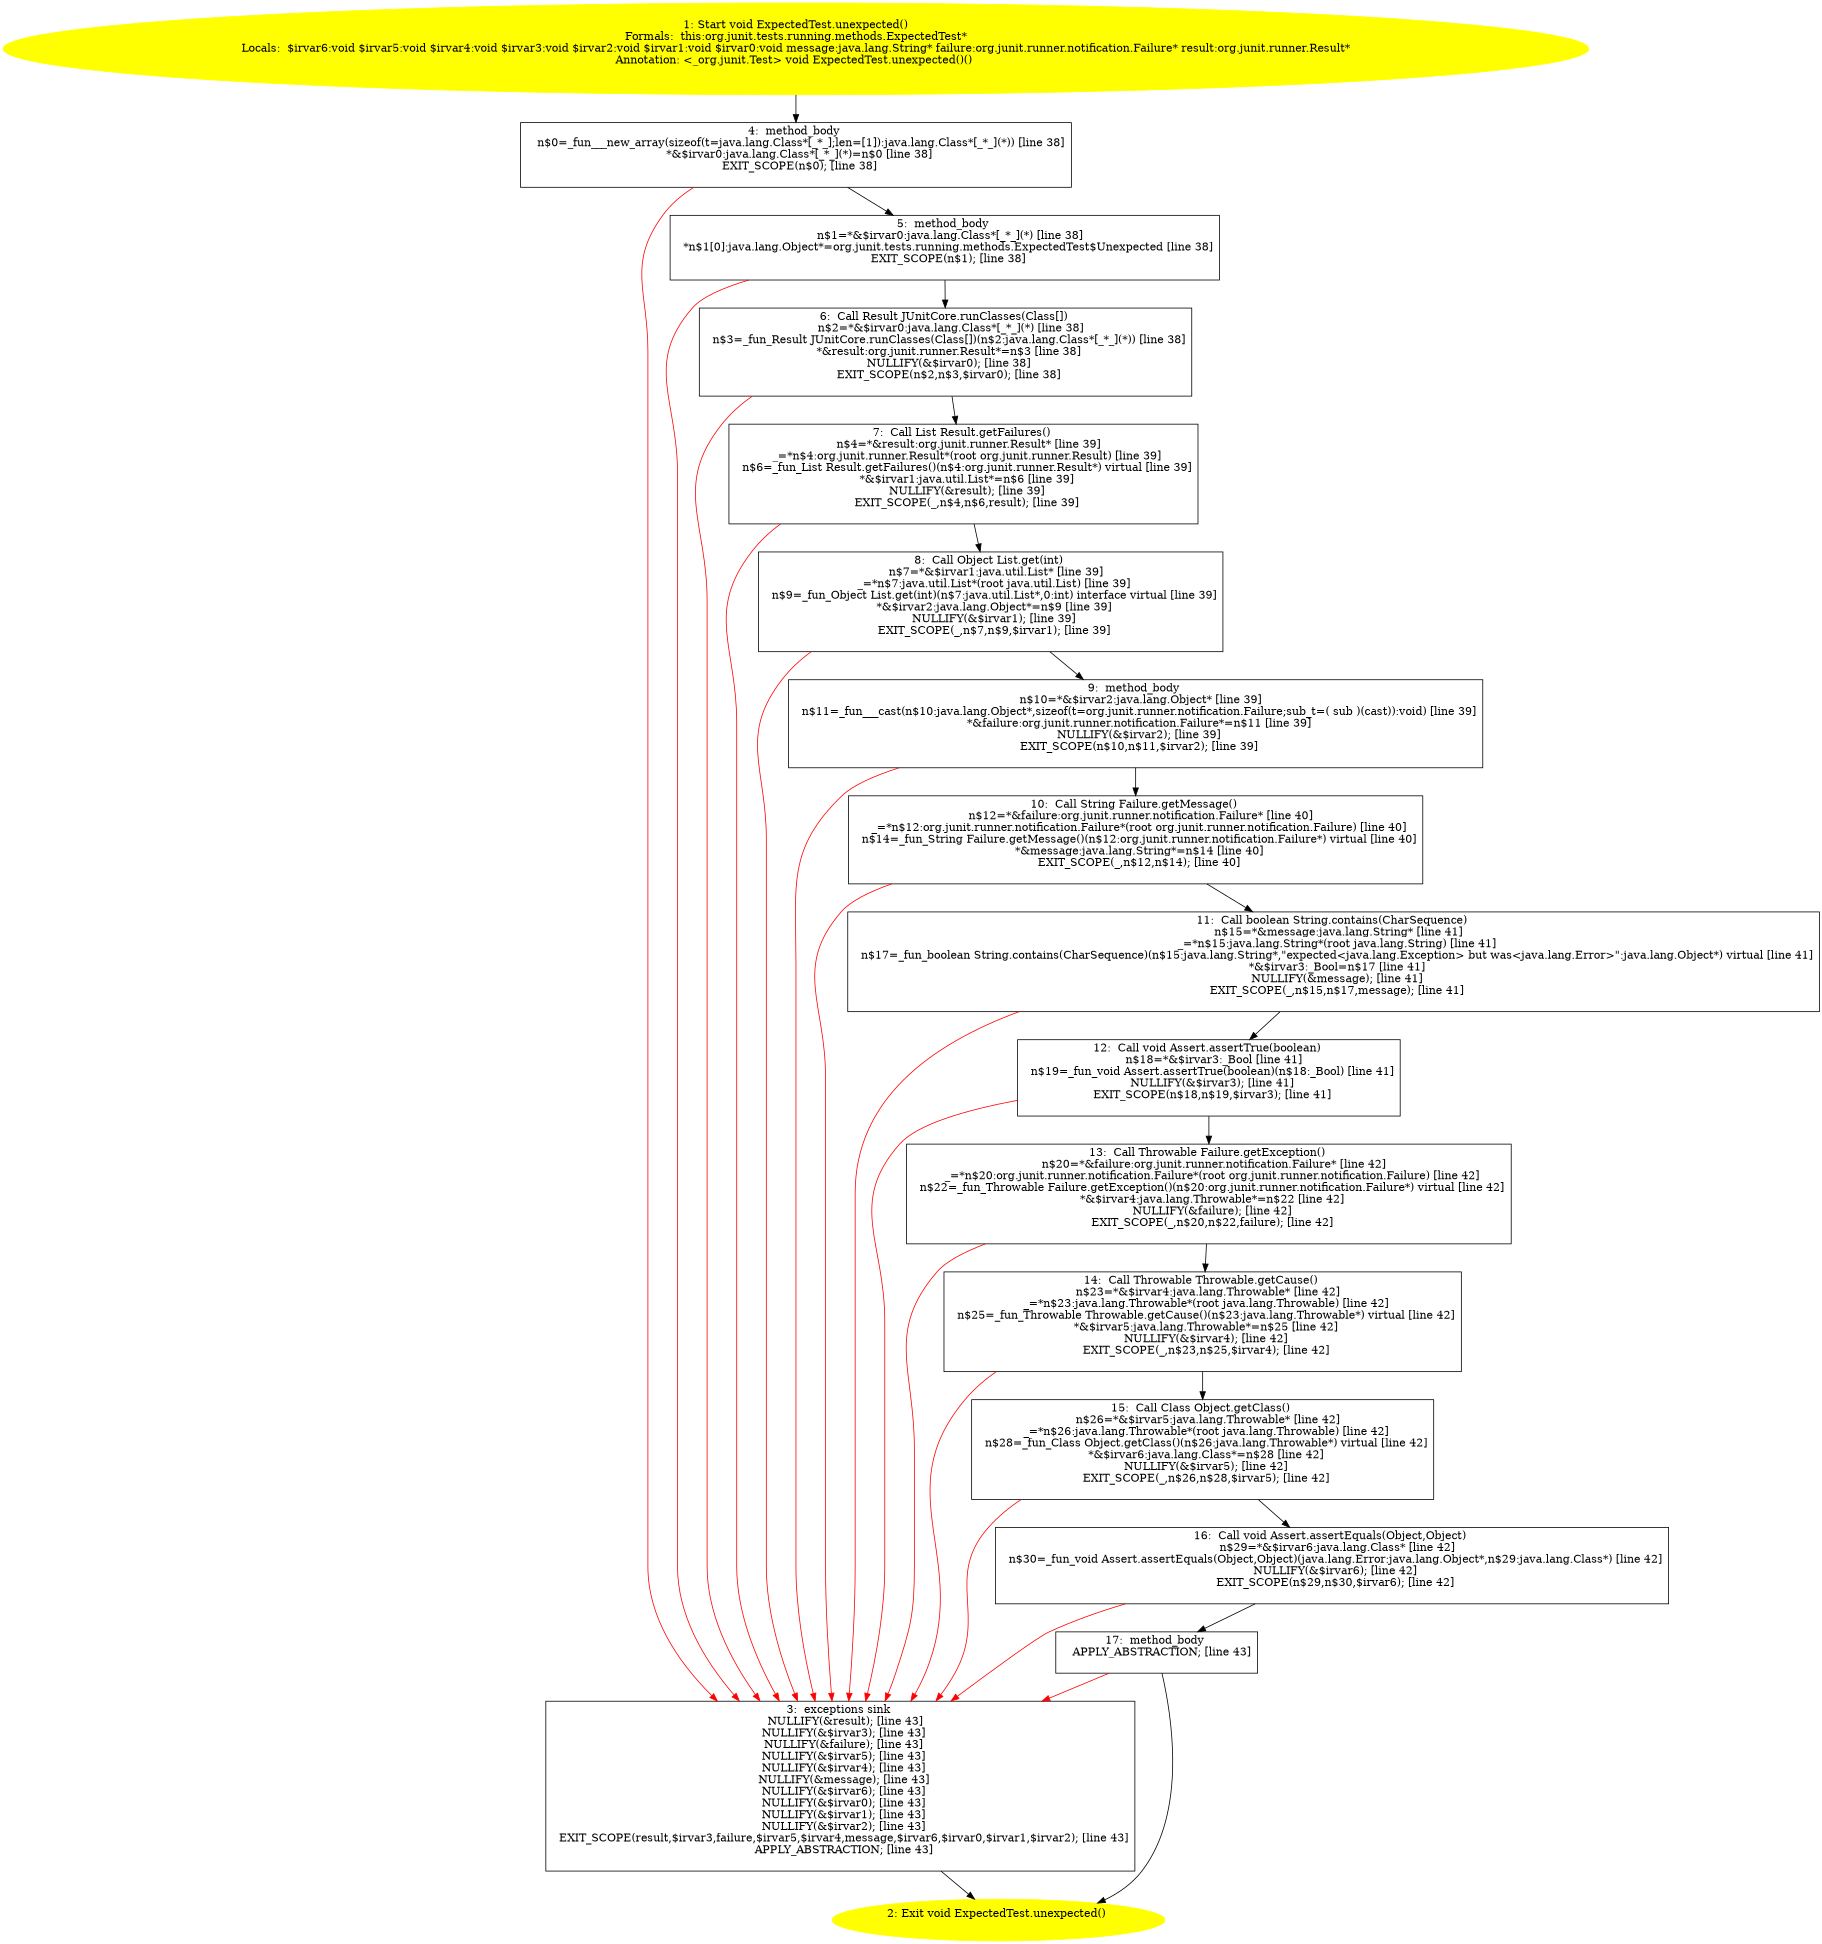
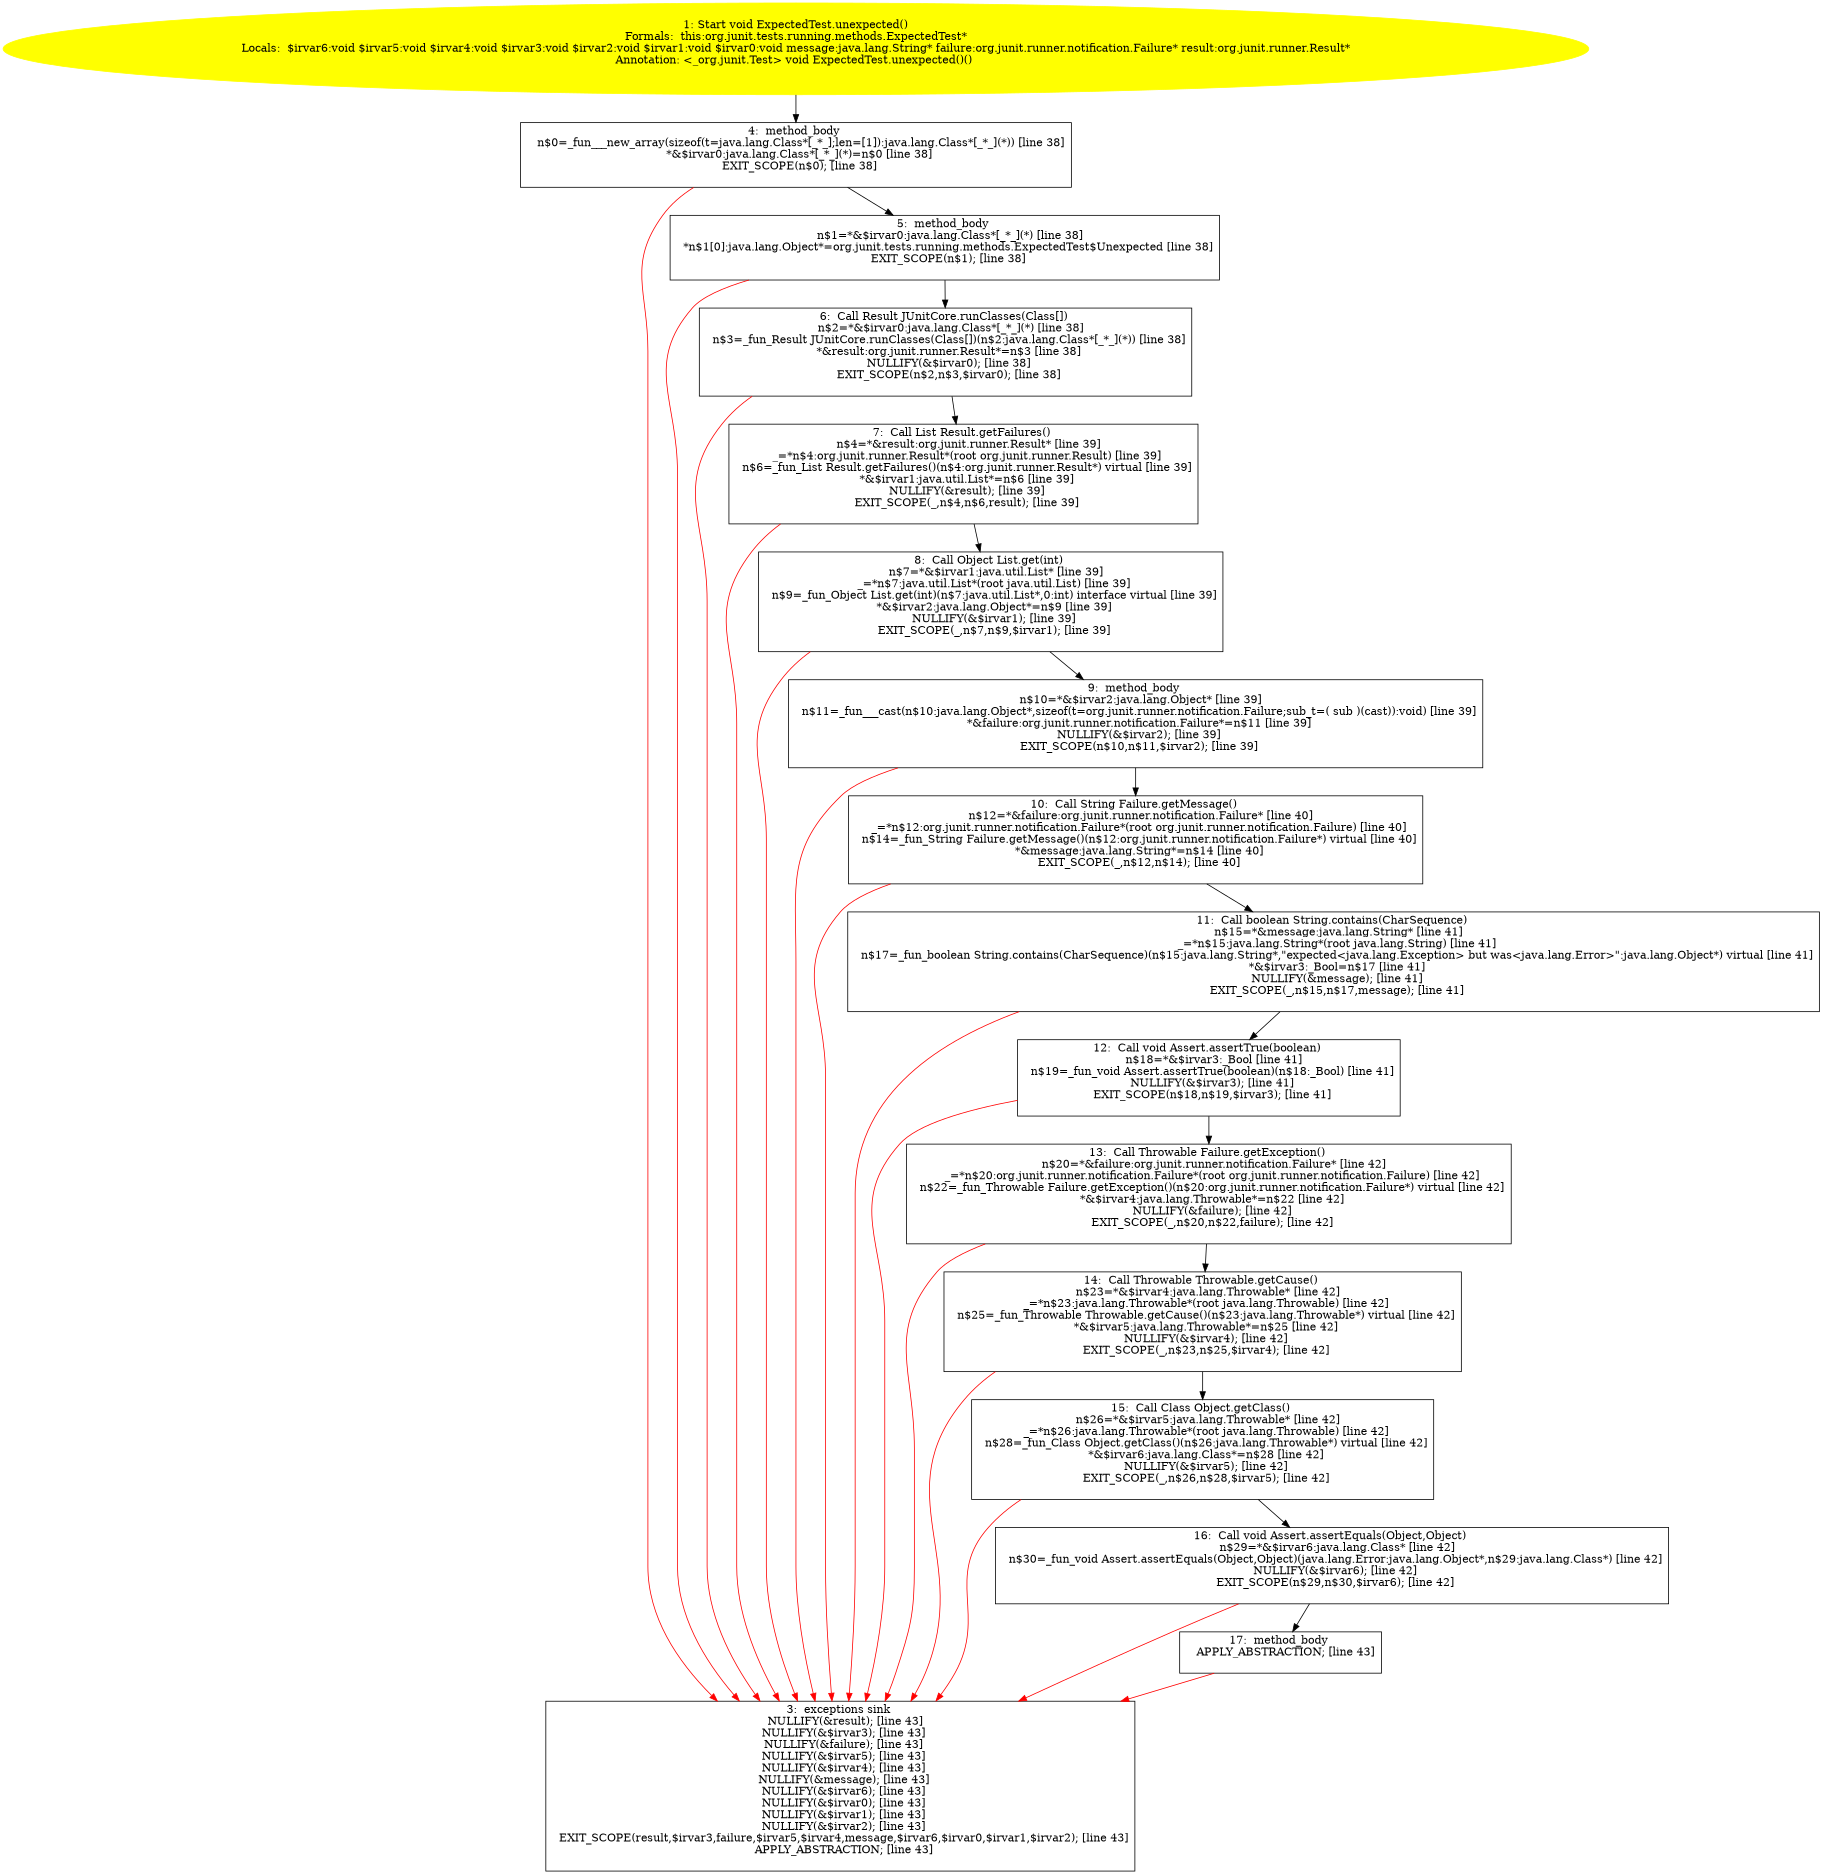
(999, 1920) -> none
